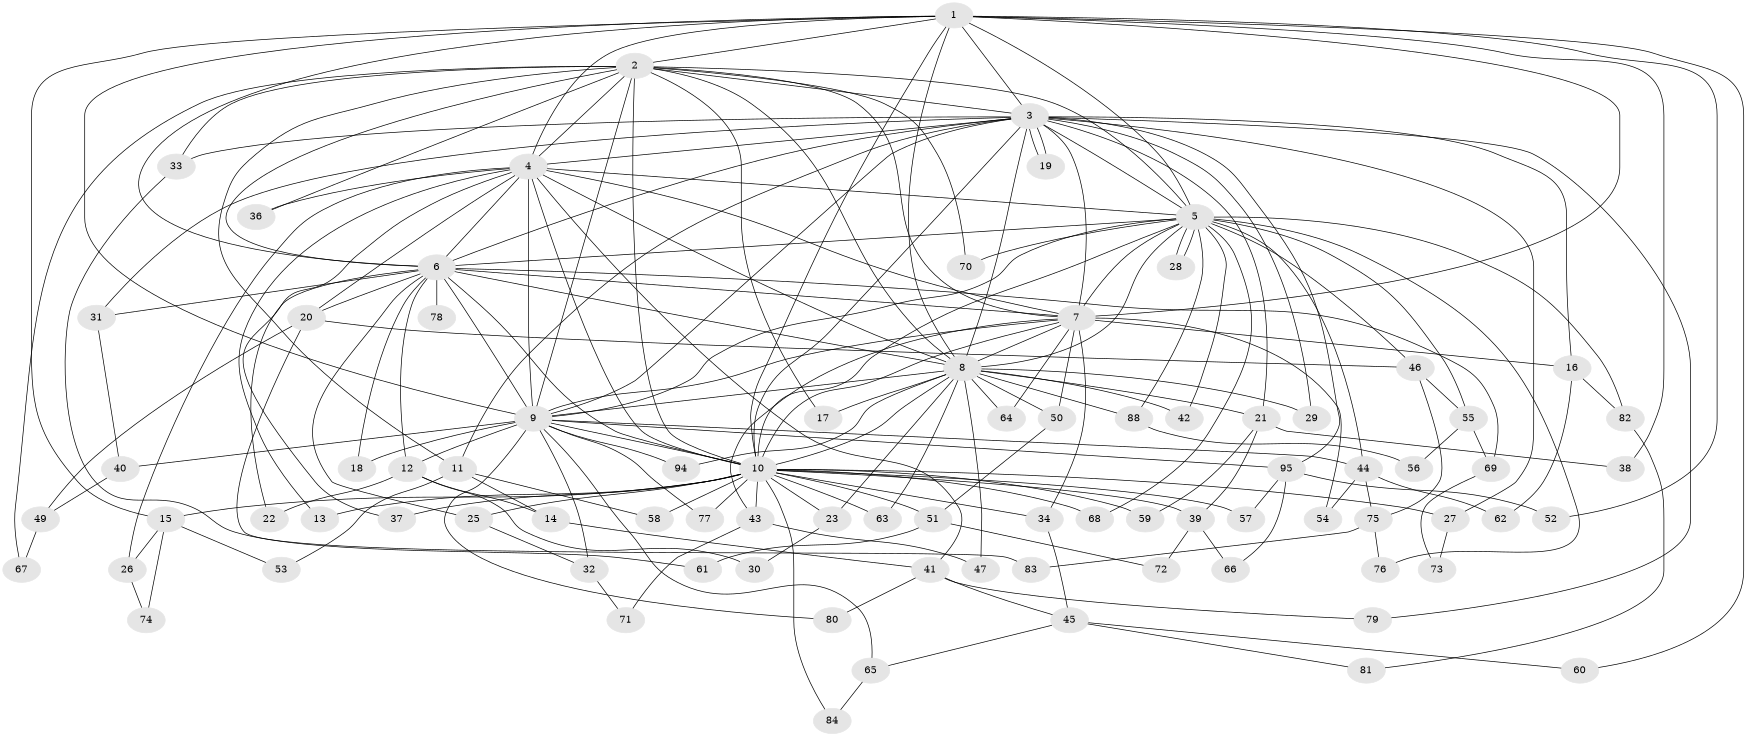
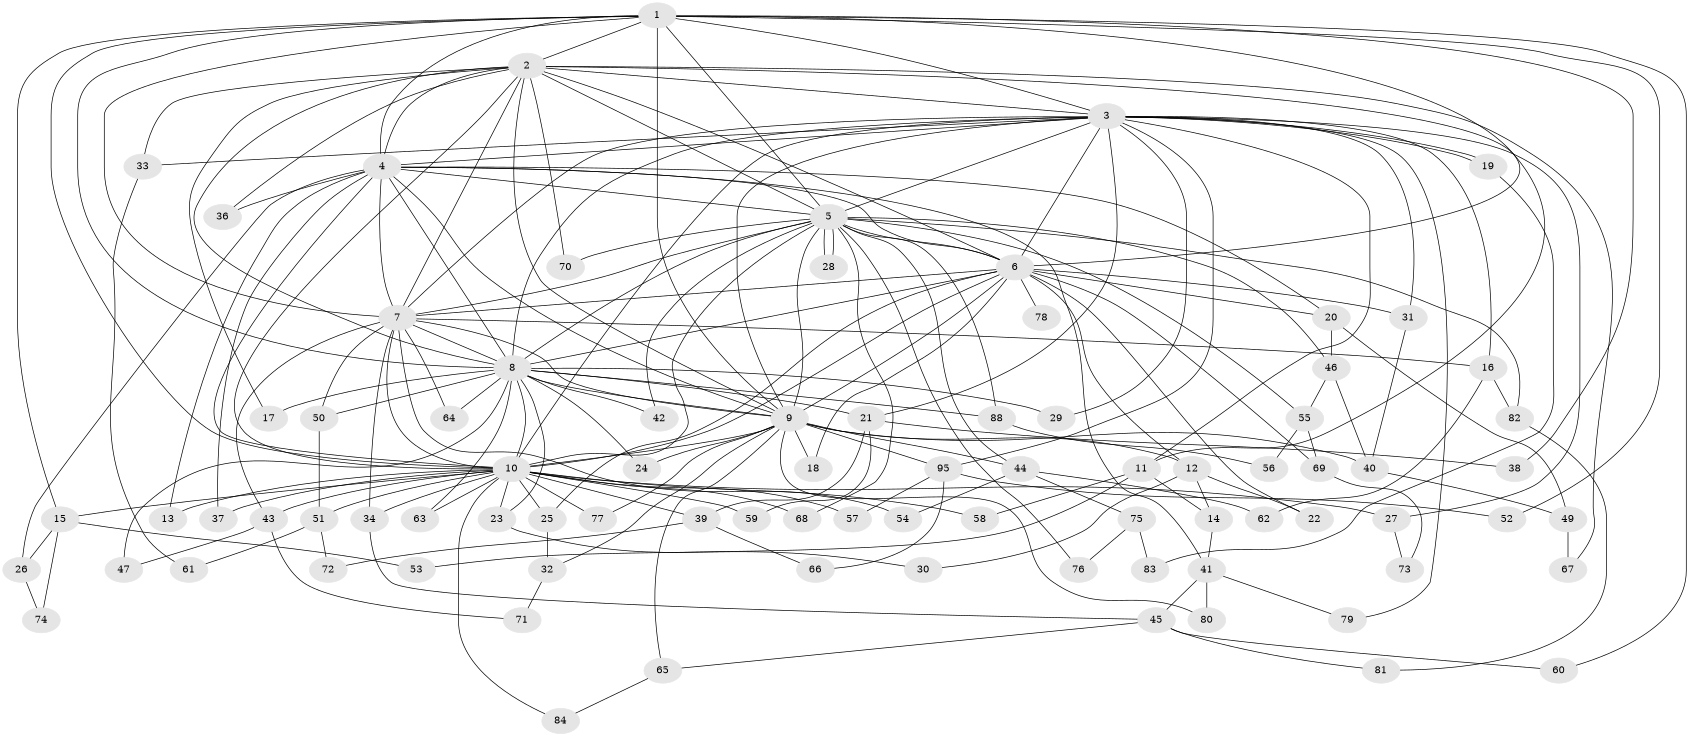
(1441, 459) -> (1349, 415)
(681, 469) -> (642, 469)
(523, 551) -> (1481, 458)
